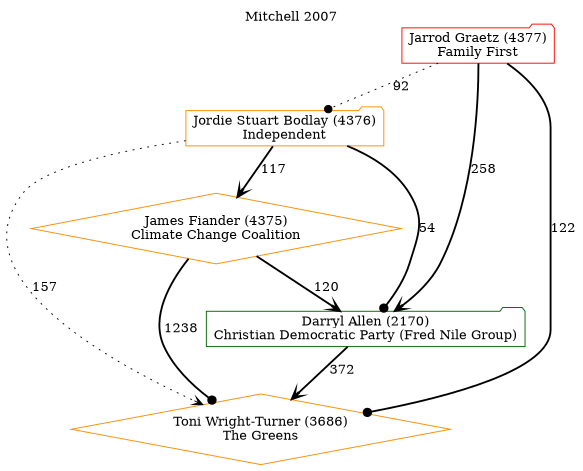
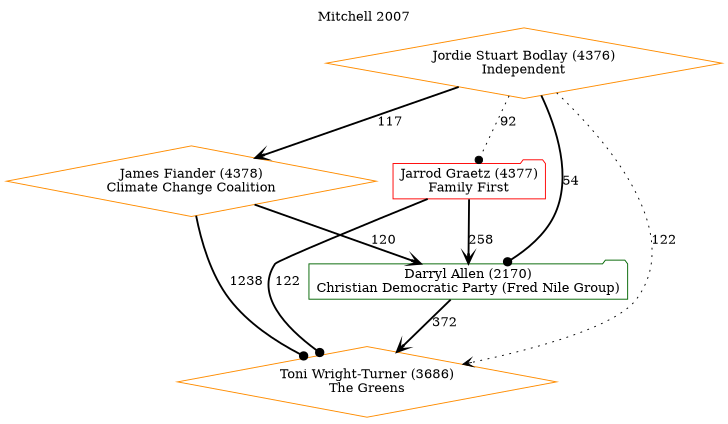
(385, 85) -> (495, 126)
(285, 128) -> (524, 63)
(216, 229) -> (191, 181)
(45, 288) -> (664, 240)
